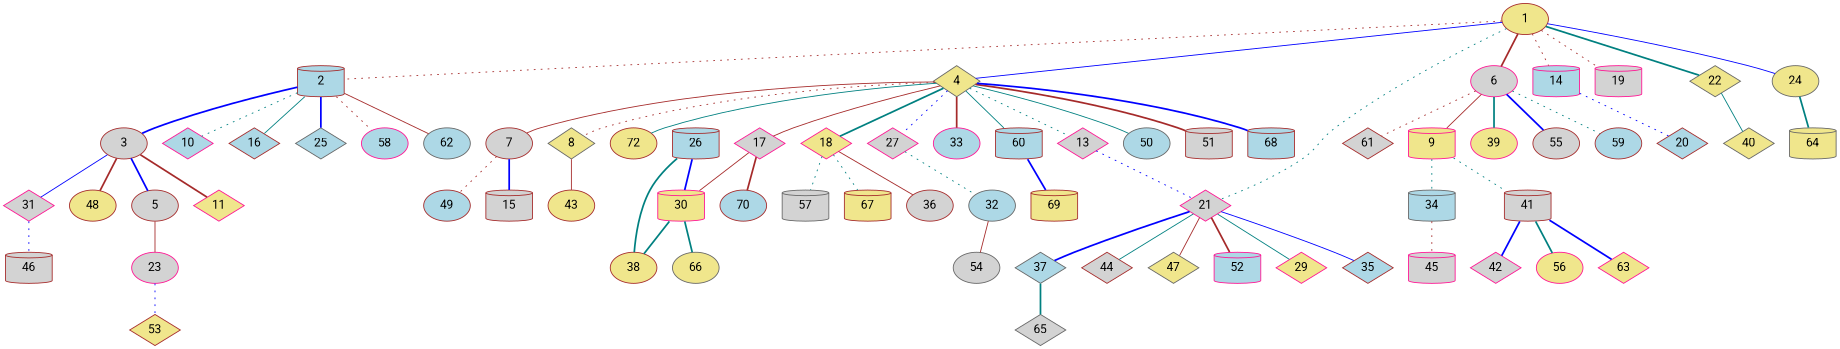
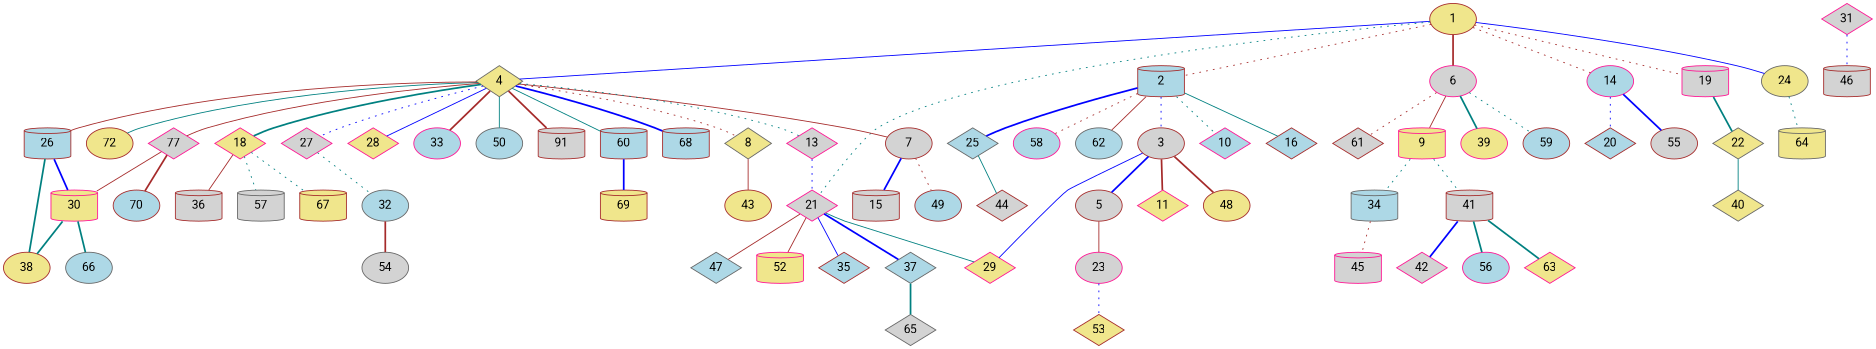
(1623, 51) -> (1723, 114)
(1556, 81) -> (1610, 81)
none -> (272, 93)
(219, 107) -> (1161, 112)
(1525, 112) -> (1642, 112)
(1804, 112) -> (1793, 112)
none -> (373, 143)
(760, 143) -> (174, 143)
(1209, 143) -> (562, 143)
(74, 176) -> (1063, 194)
(930, 206) -> (199, 206)
(1220, 235) -> (797, 235)
(984, 237) -> (385, 237)
(1156, 237) -> (987, 175)
(1581, 240) -> (1514, 240)
(696, 268) -> (89, 268)
(1174, 268) -> (716, 268)
(1237, 268) -> (780, 268)
(1560, 268) -> (1486, 268)
